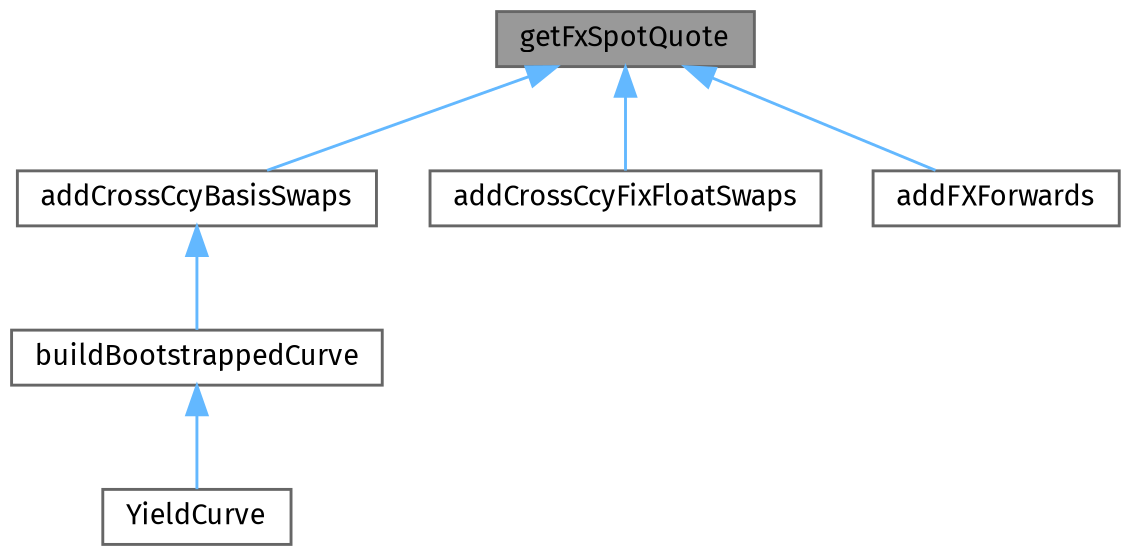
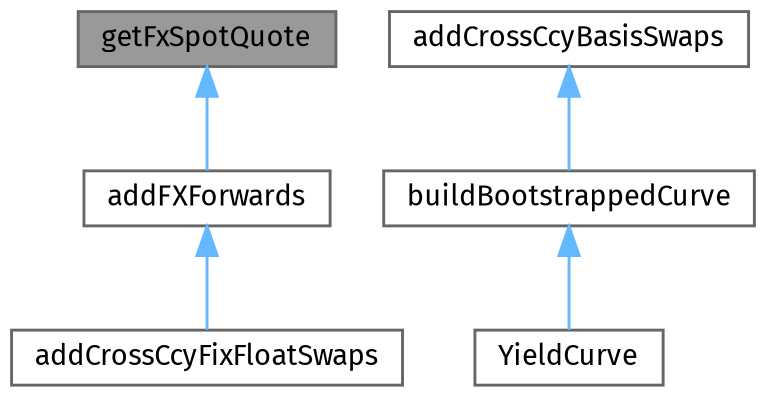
(398, 123) -> none
(626, 134) -> (207, 293)
